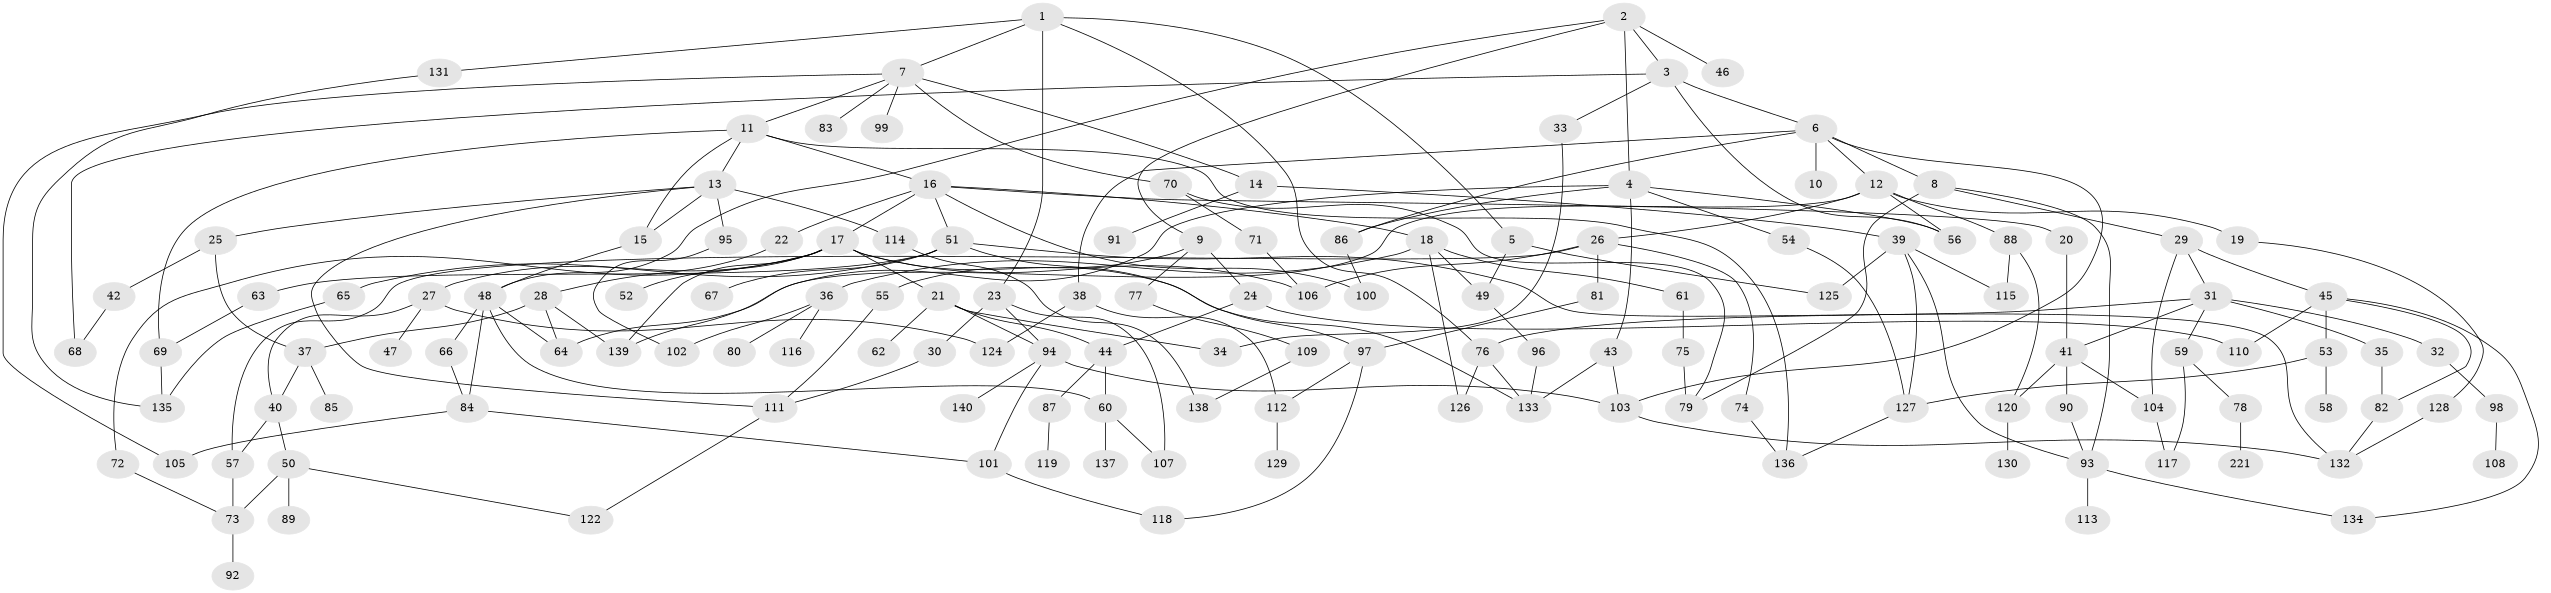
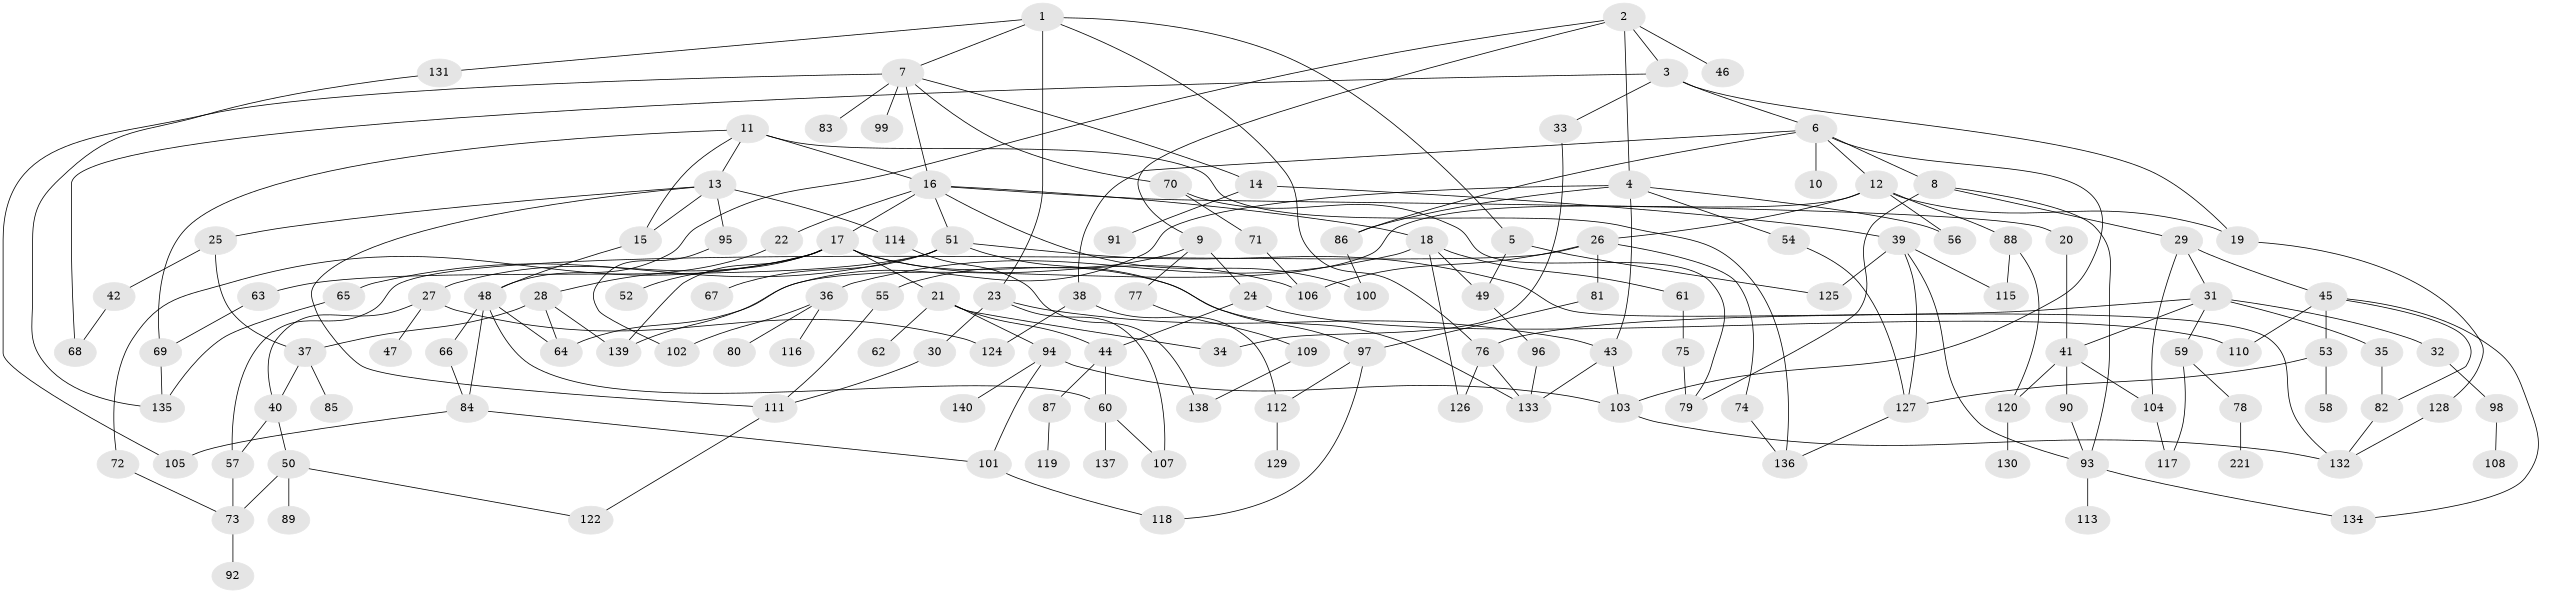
(819, 103) -> (917, 129)
(1786, 197) -> (1965, 130)
(1022, 325) -> (1245, 323)
